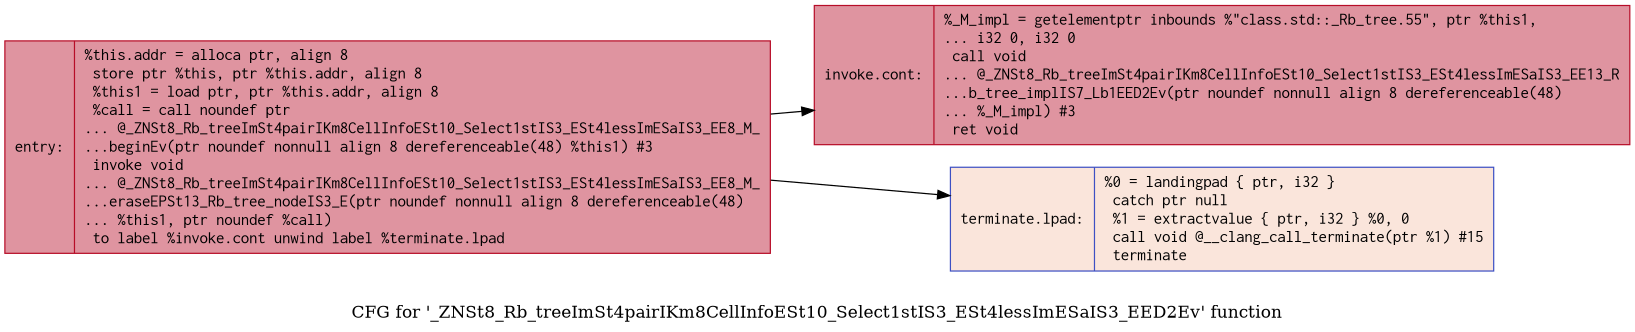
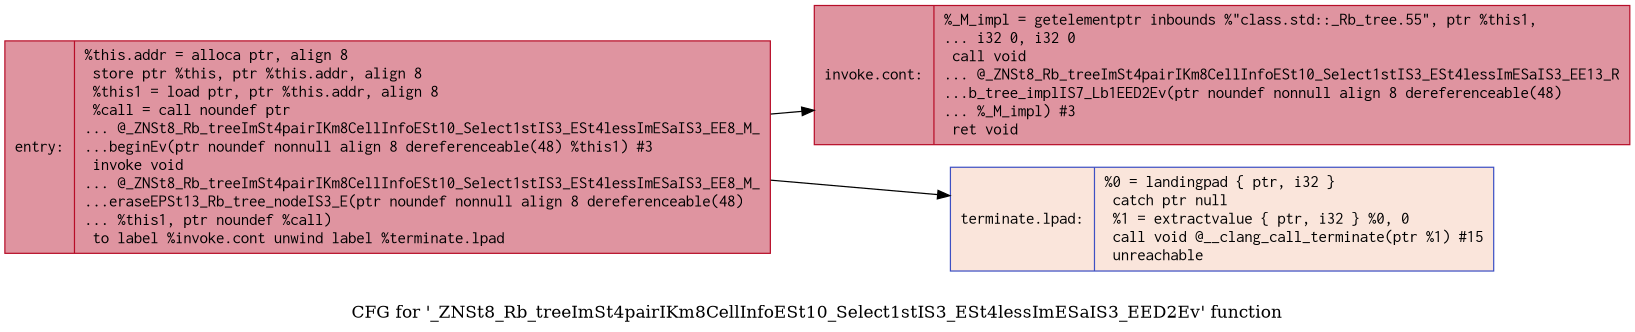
(1146, 255) -> (1154, 255)
